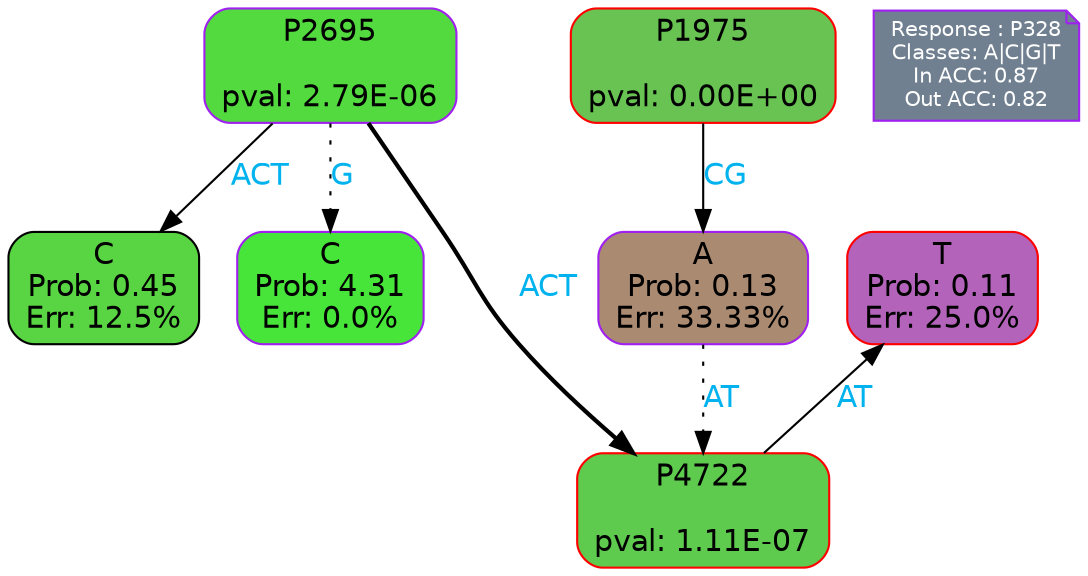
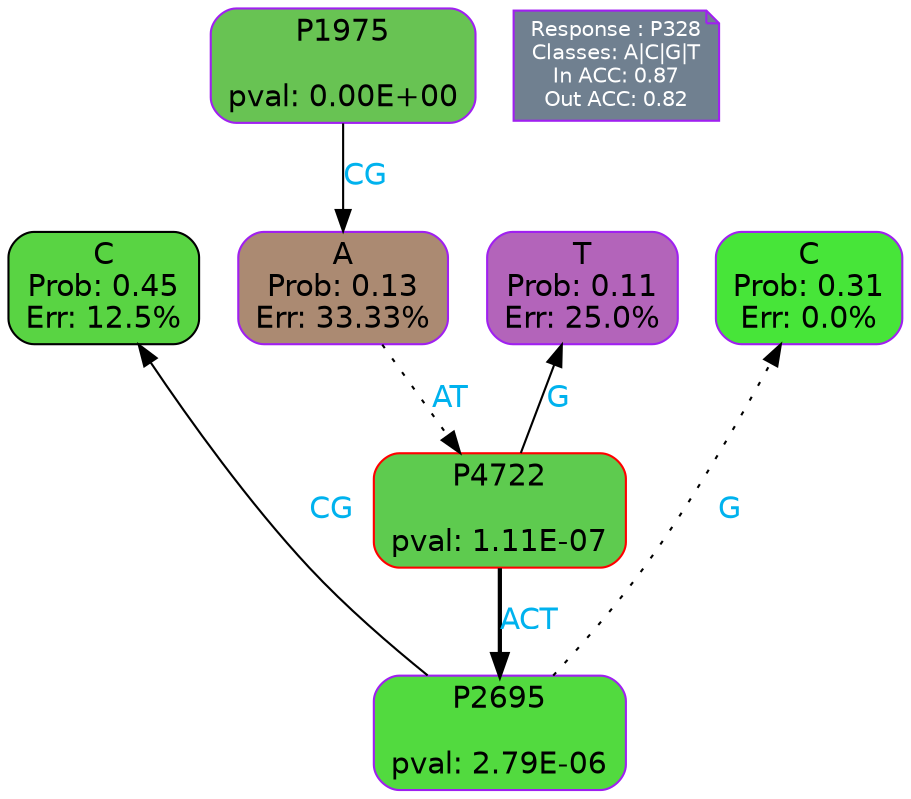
(703, 66) -> (343, 66)
(261, 177) -> (331, 510)
(330, 288) -> (809, 288)
(943, 288) -> (582, 288)
(480, 291) -> (500, 611)
(855, 399) -> (558, 399)
